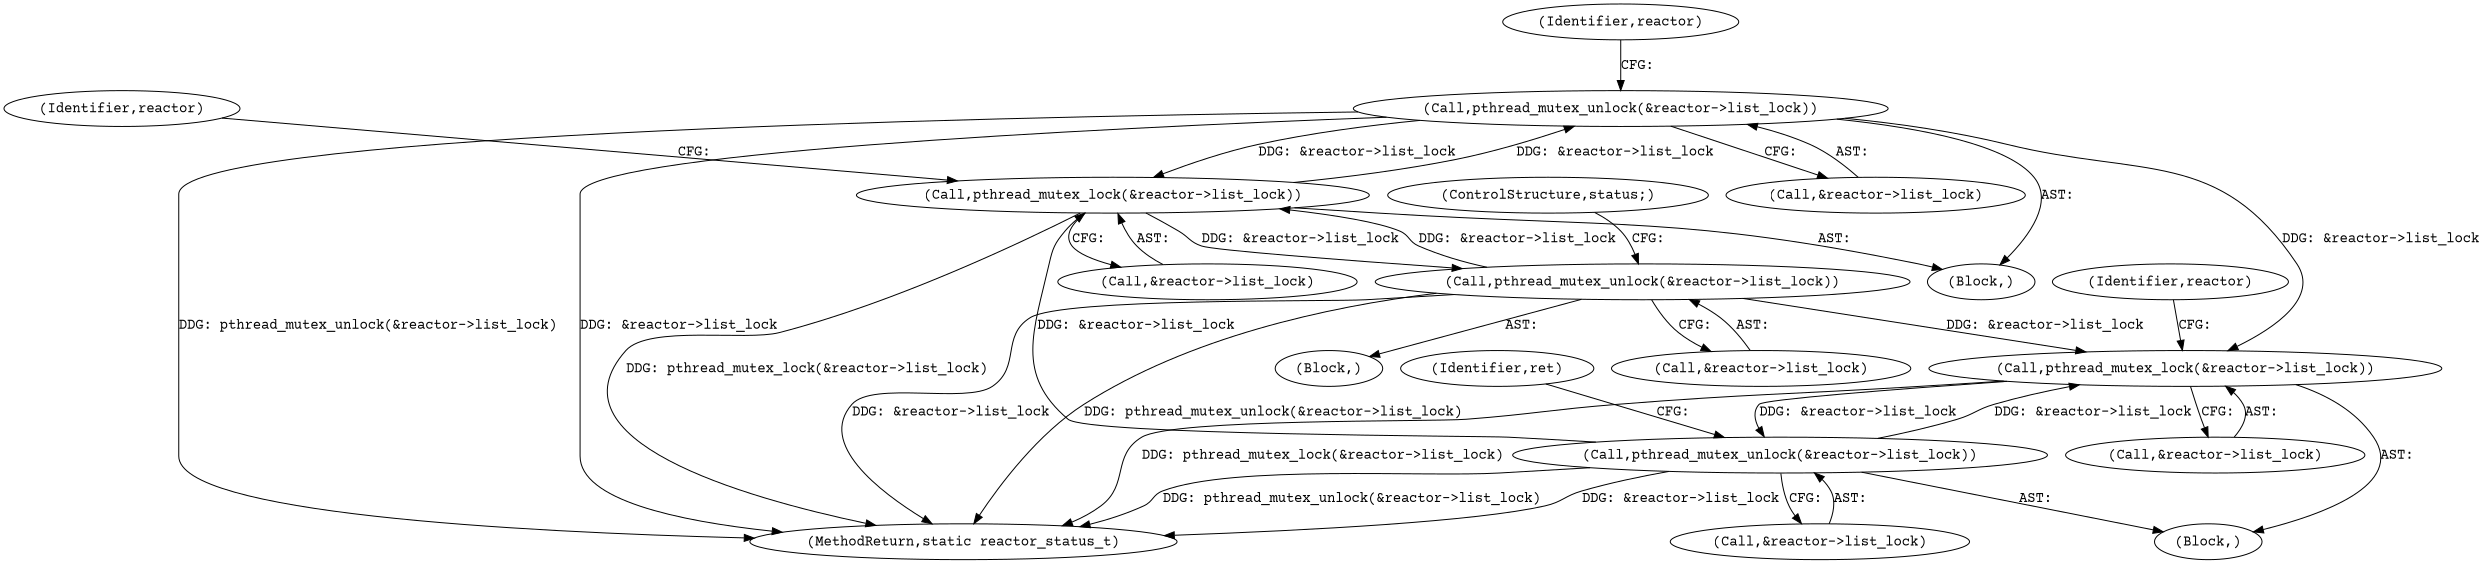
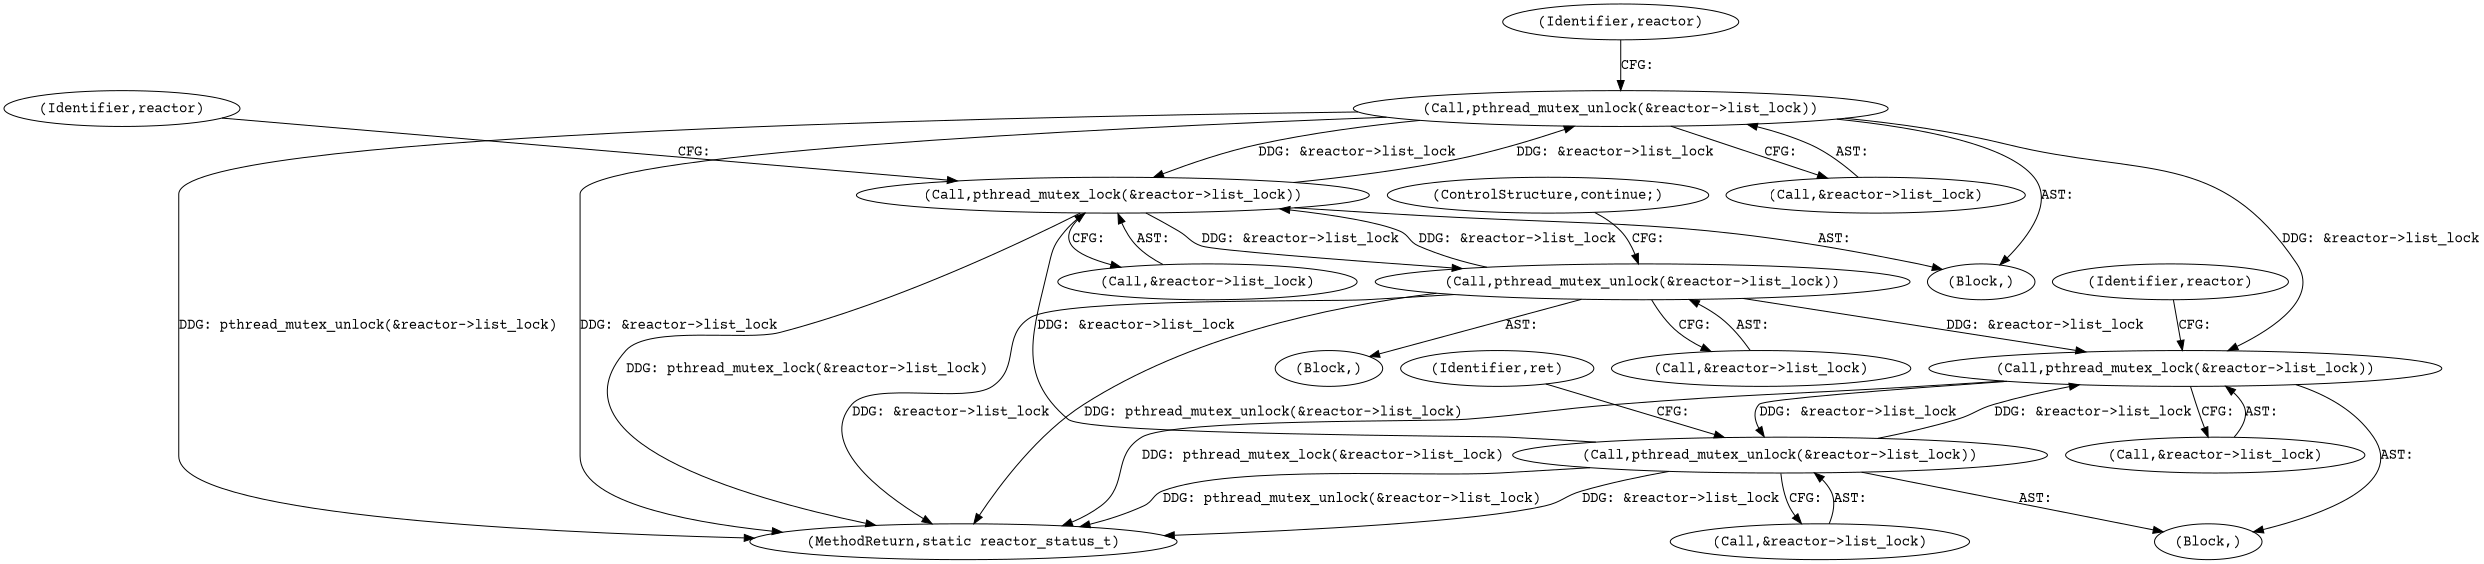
(1548, 195) -> (1548, 195)
